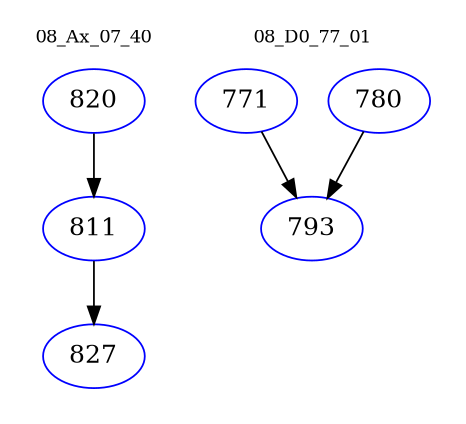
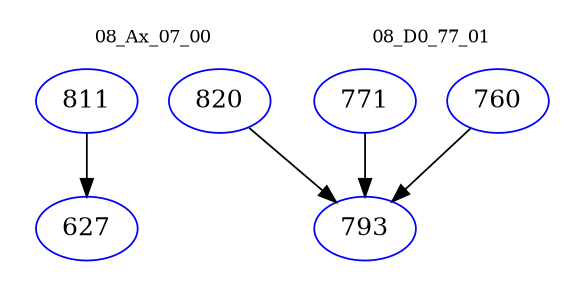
(94, 38) -> (153, 38)
(379, 101) -> (498, 101)
(94, 156) -> (273, 148)
(94, 356) -> (87, 229)
